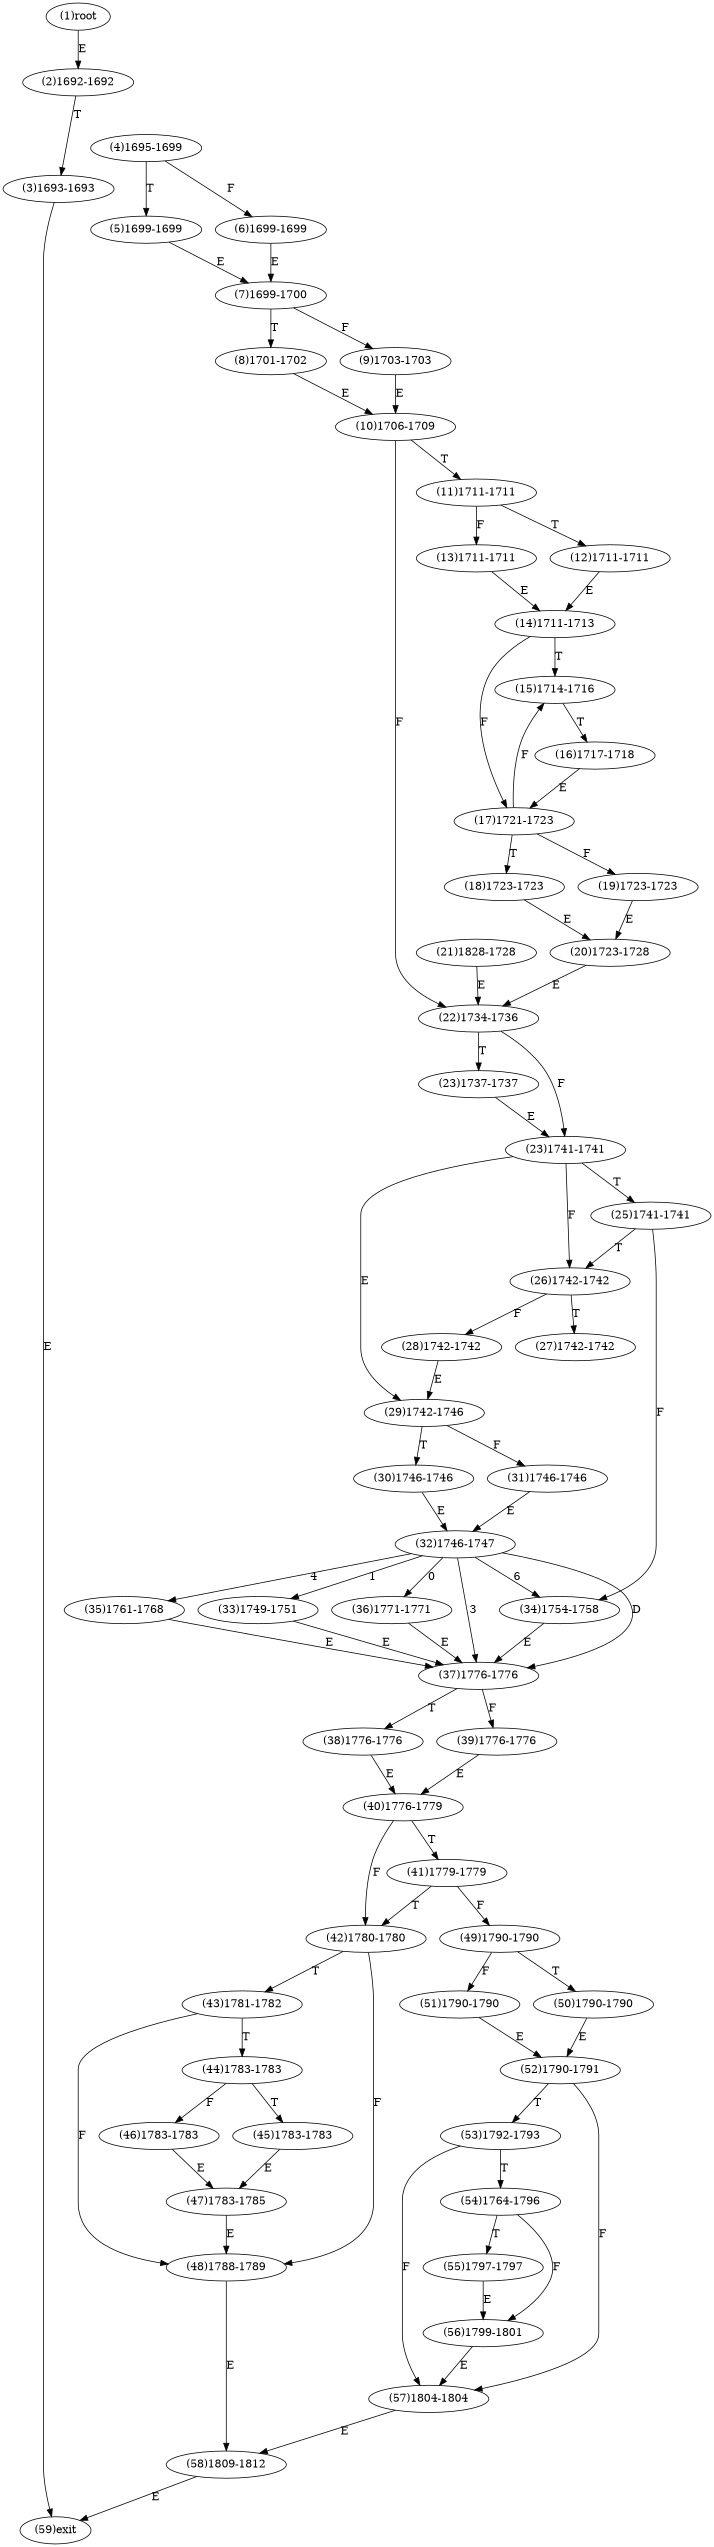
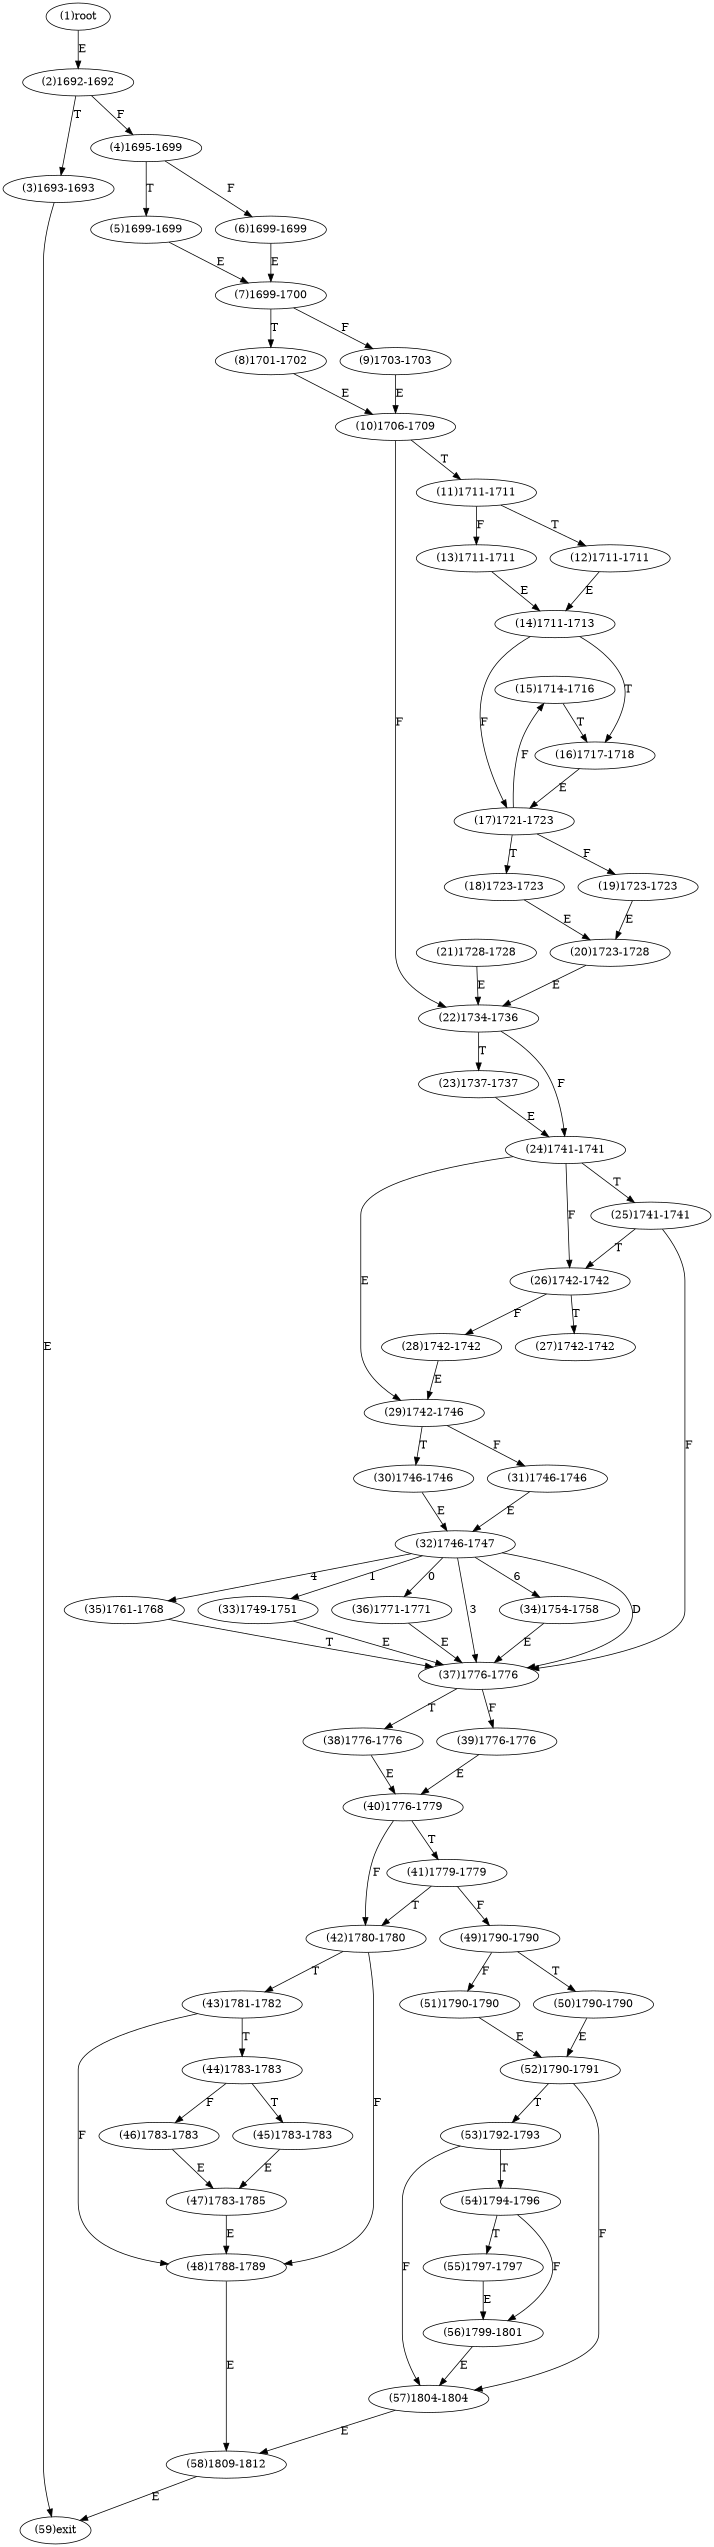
none -> (109, 113)
(555, 653) -> (622, 679)
(476, 953) -> (476, 953)
(566, 1150) -> (566, 1150)
(656, 1426) -> (685, 1499)
(329, 1643) -> (329, 1643)
(501, 2202) -> (501, 2202)
